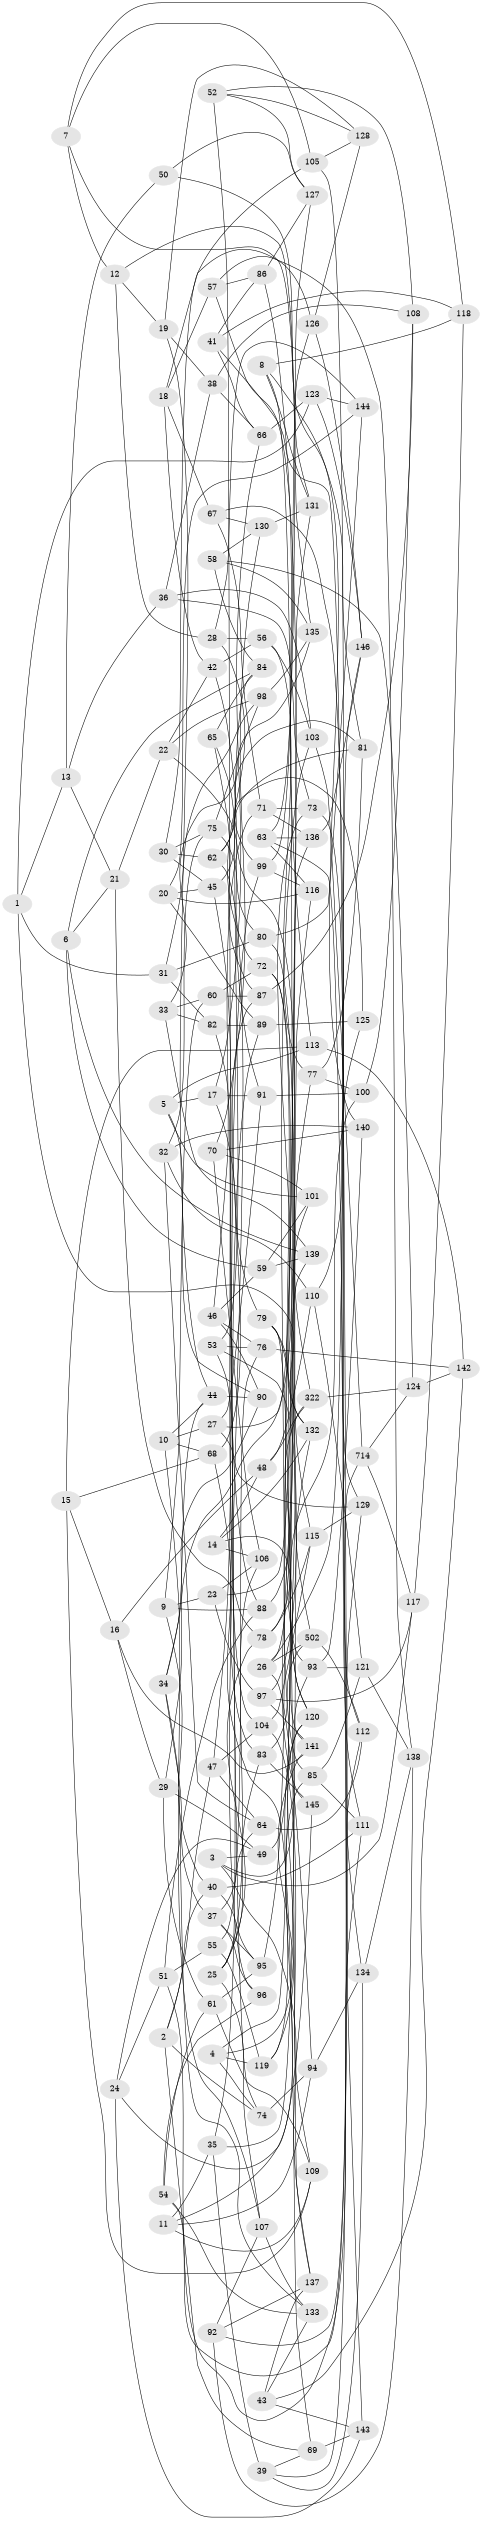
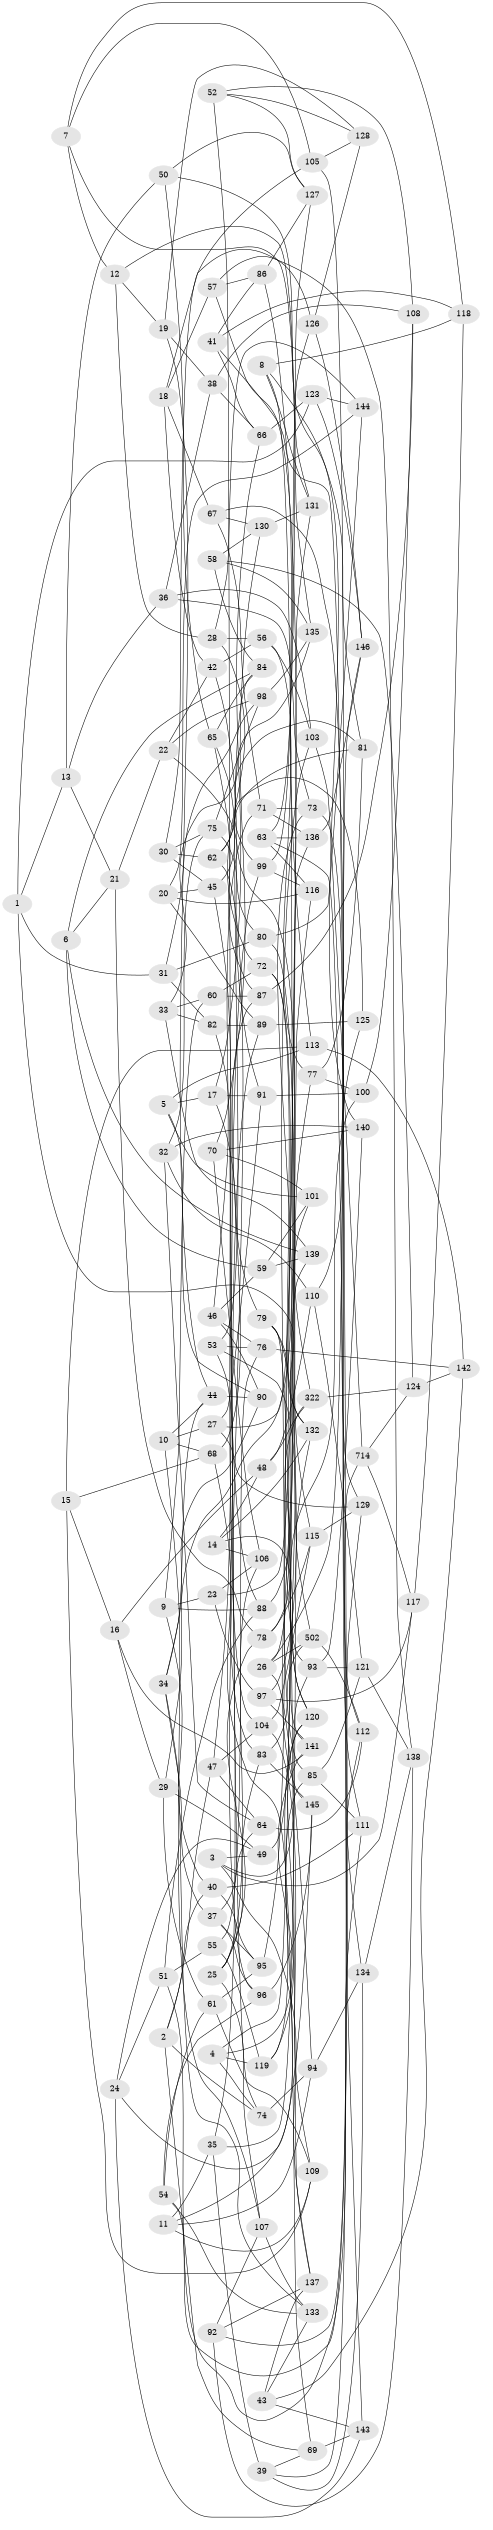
none -> (182, 376)
none -> (300, 1918)
